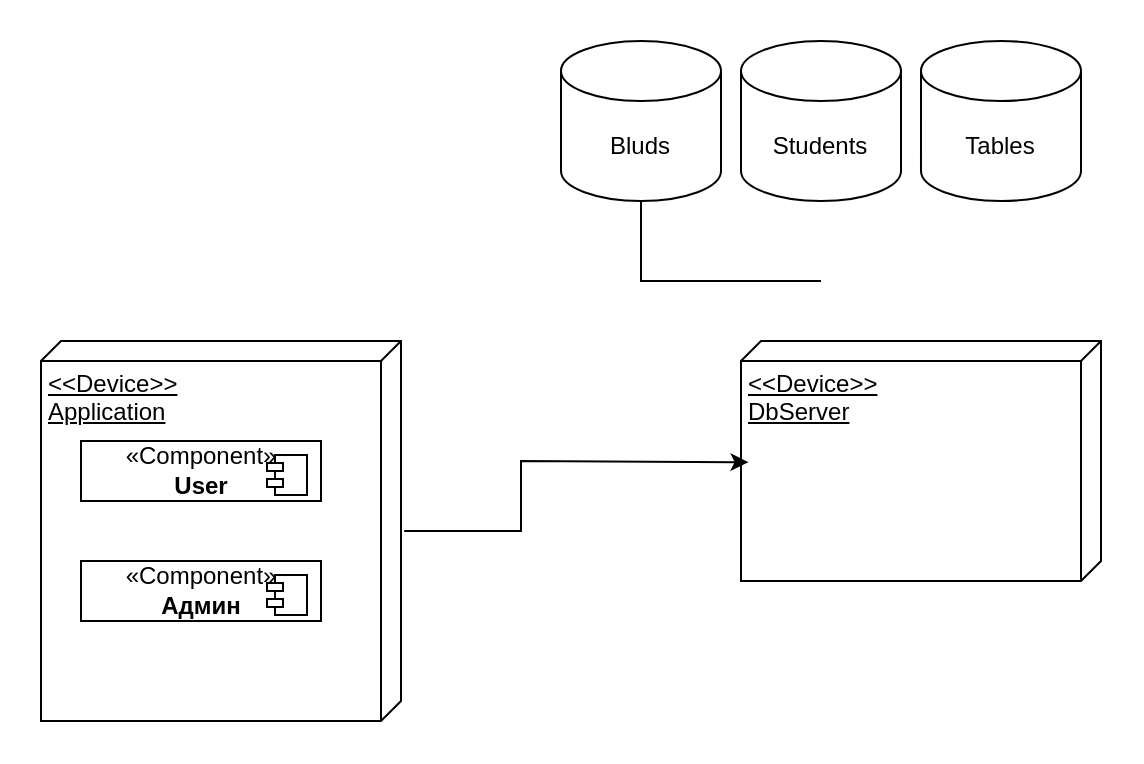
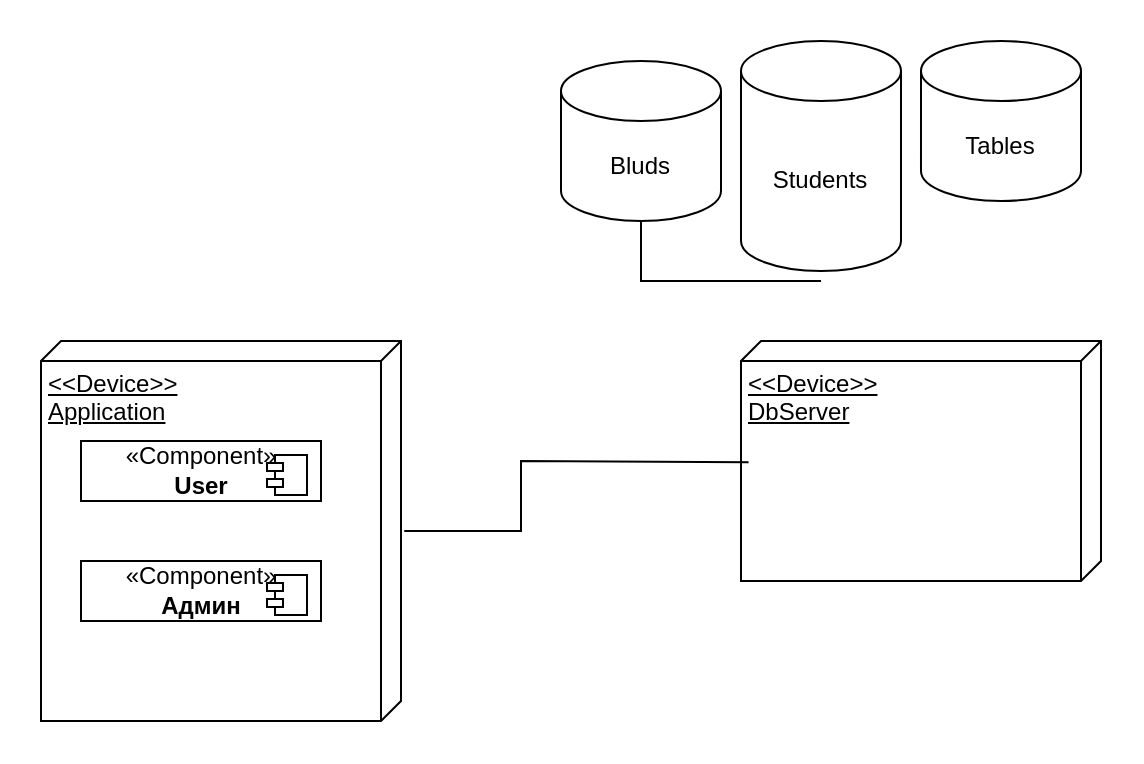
(641, 121) -> (641, 141)
(821, 121) -> (821, 156)
(734, 462) -> (739, 462)
